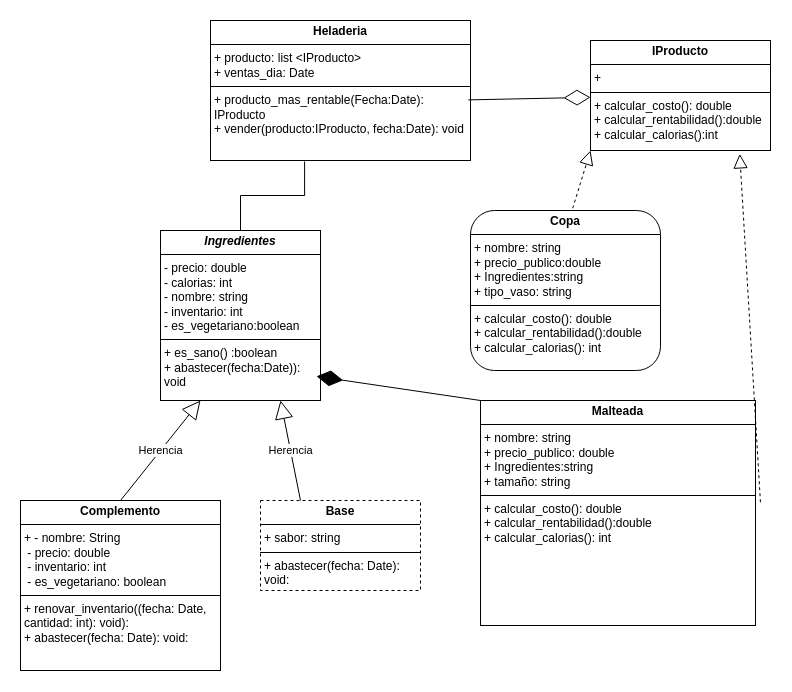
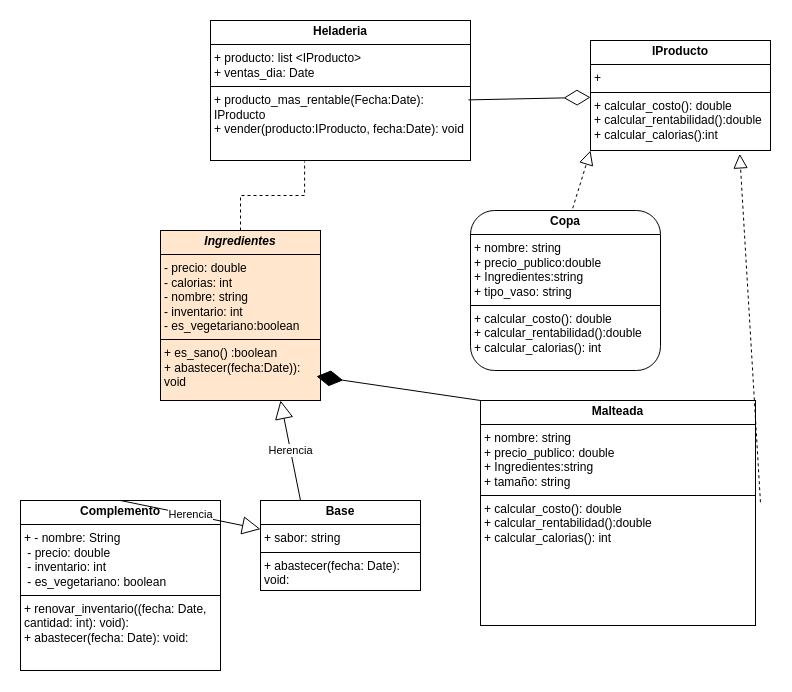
(273, 196) -> (273, 196)
(241, 316) -> (241, 316)
(155, 458) -> (182, 513)
(341, 546) -> (341, 546)
